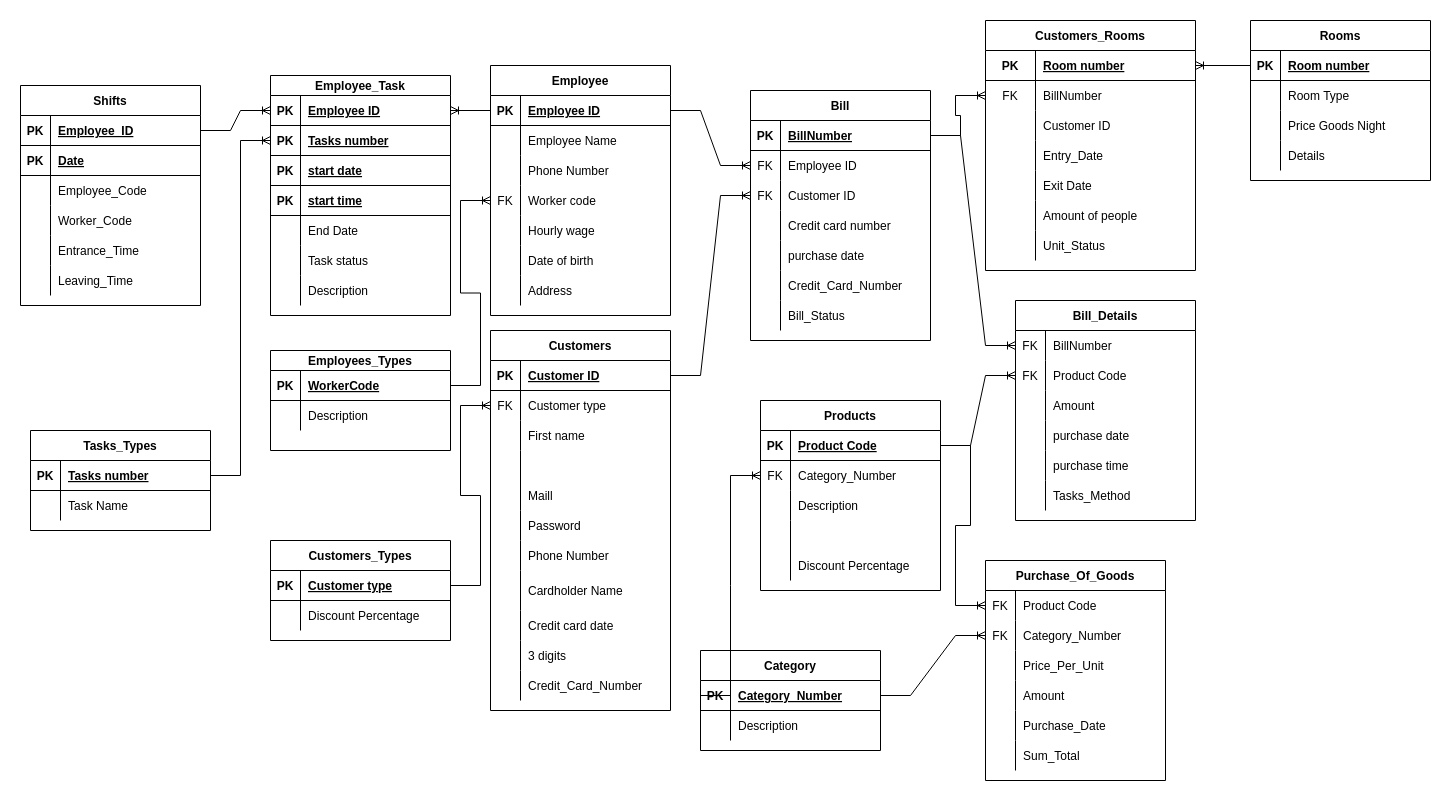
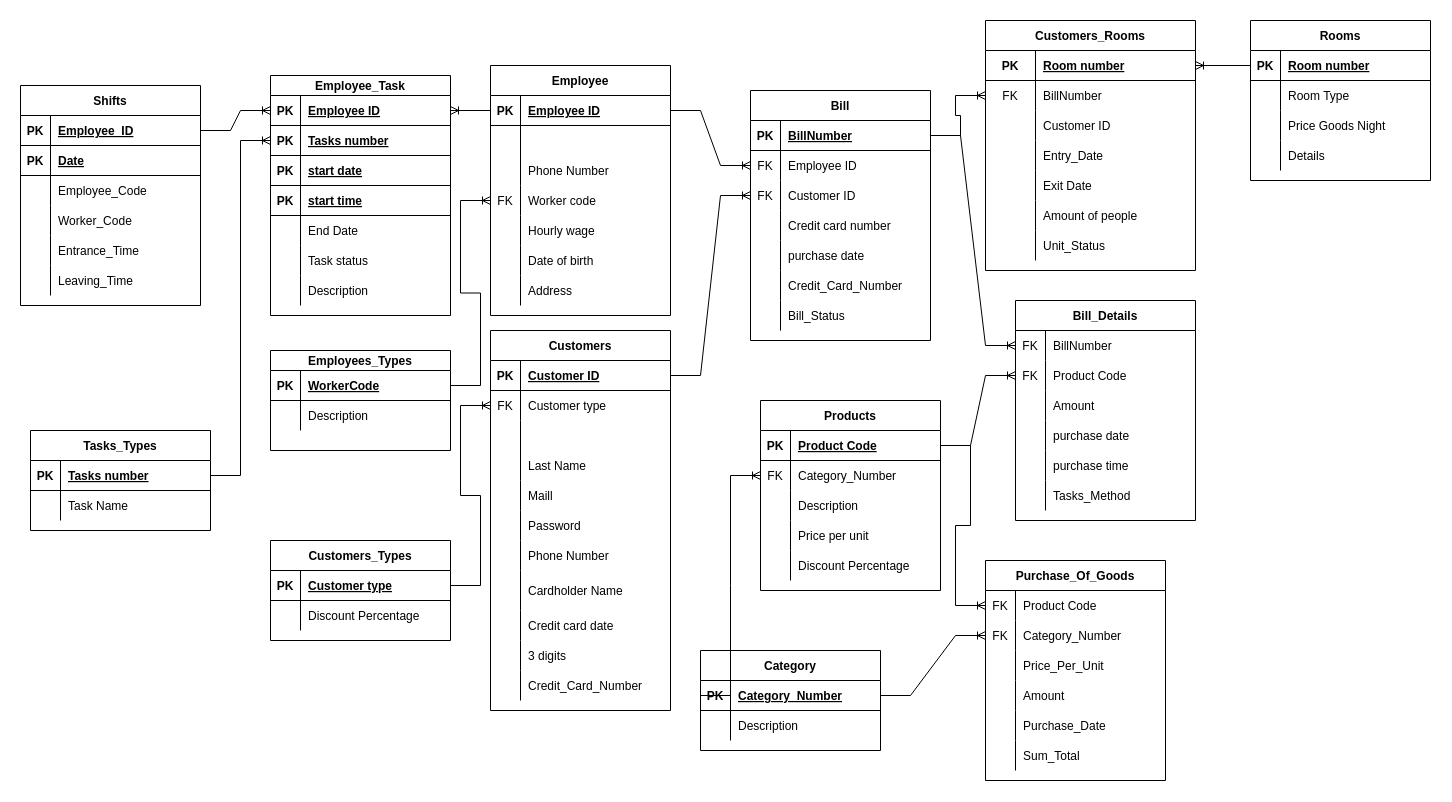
(596, 141) -> none
(596, 436) -> none
none -> (596, 466)
none -> (866, 536)
